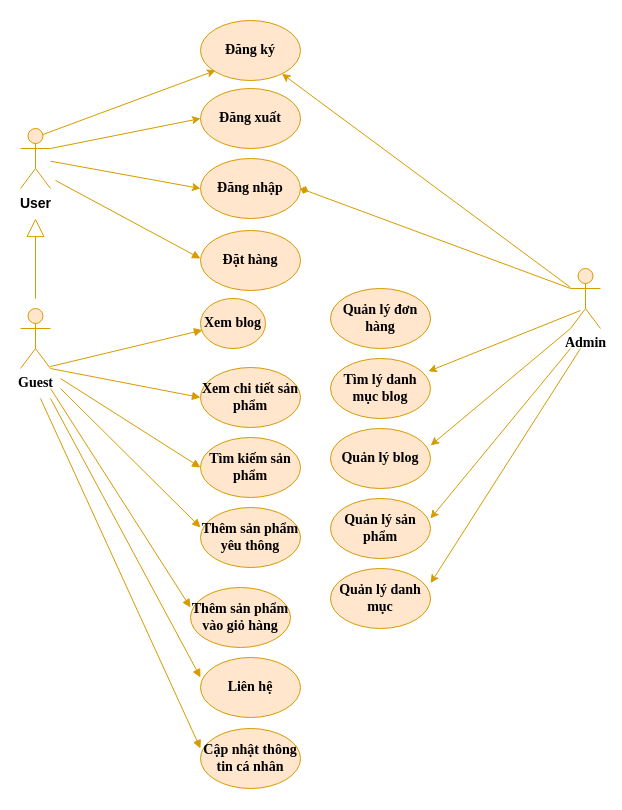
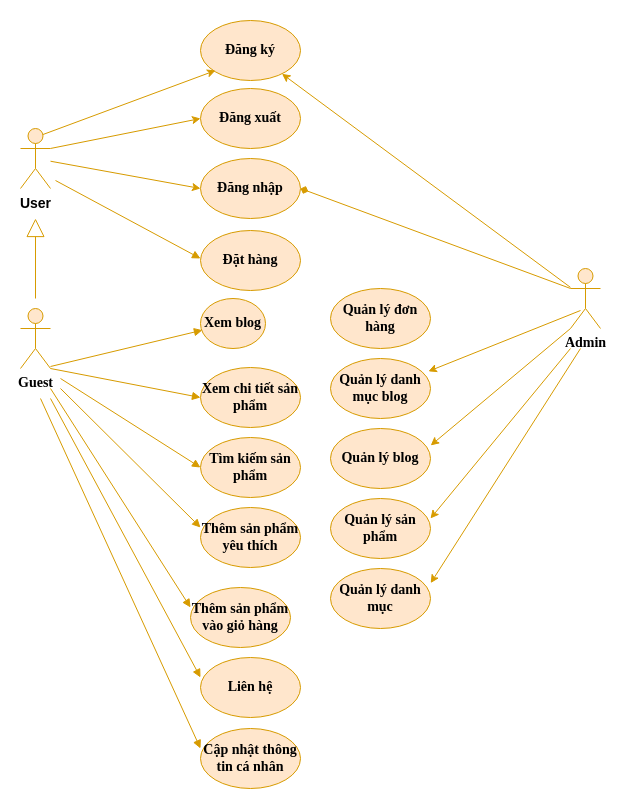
(381, 389) -> (381, 389)
(251, 538) -> (251, 538)
